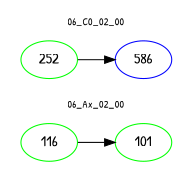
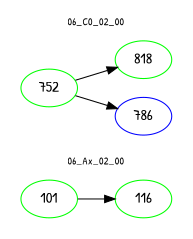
(49, 60) -> (49, 88)
none -> (143, 60)
(143, 60) -> (143, 116)
(91, 142) -> (91, 199)
